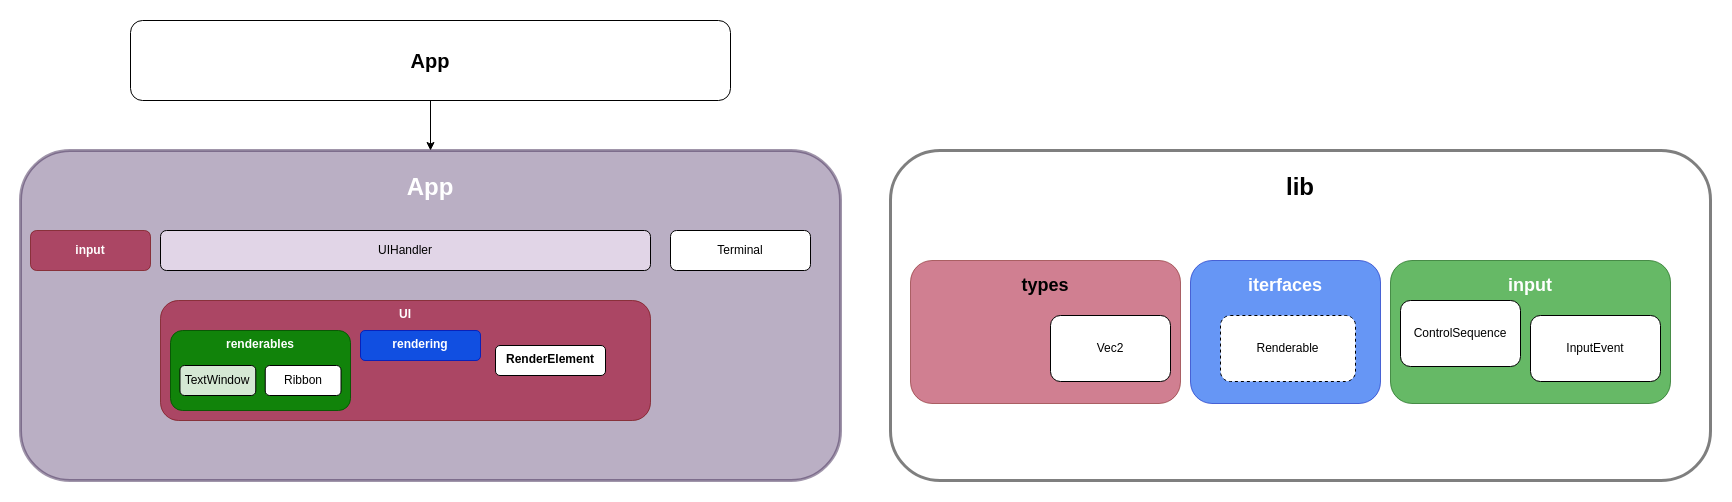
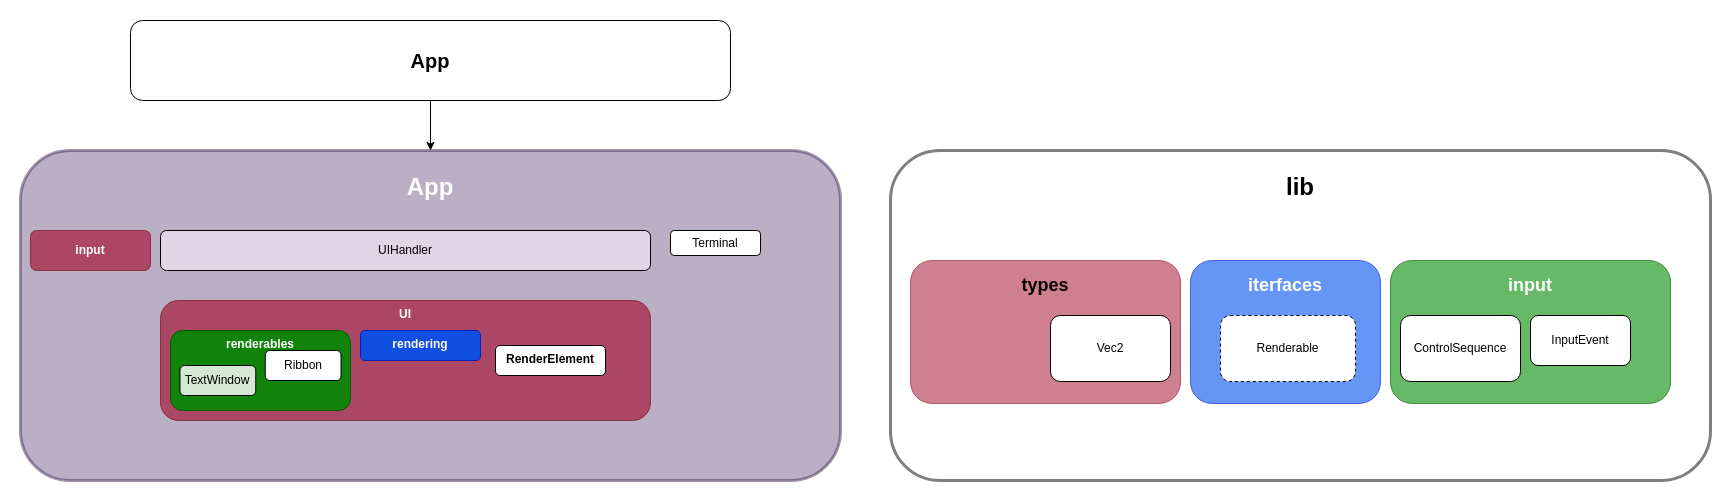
(741, 251) -> (716, 243)
(1461, 334) -> (1461, 349)
(1596, 349) -> (1581, 341)
(303, 381) -> (303, 366)
